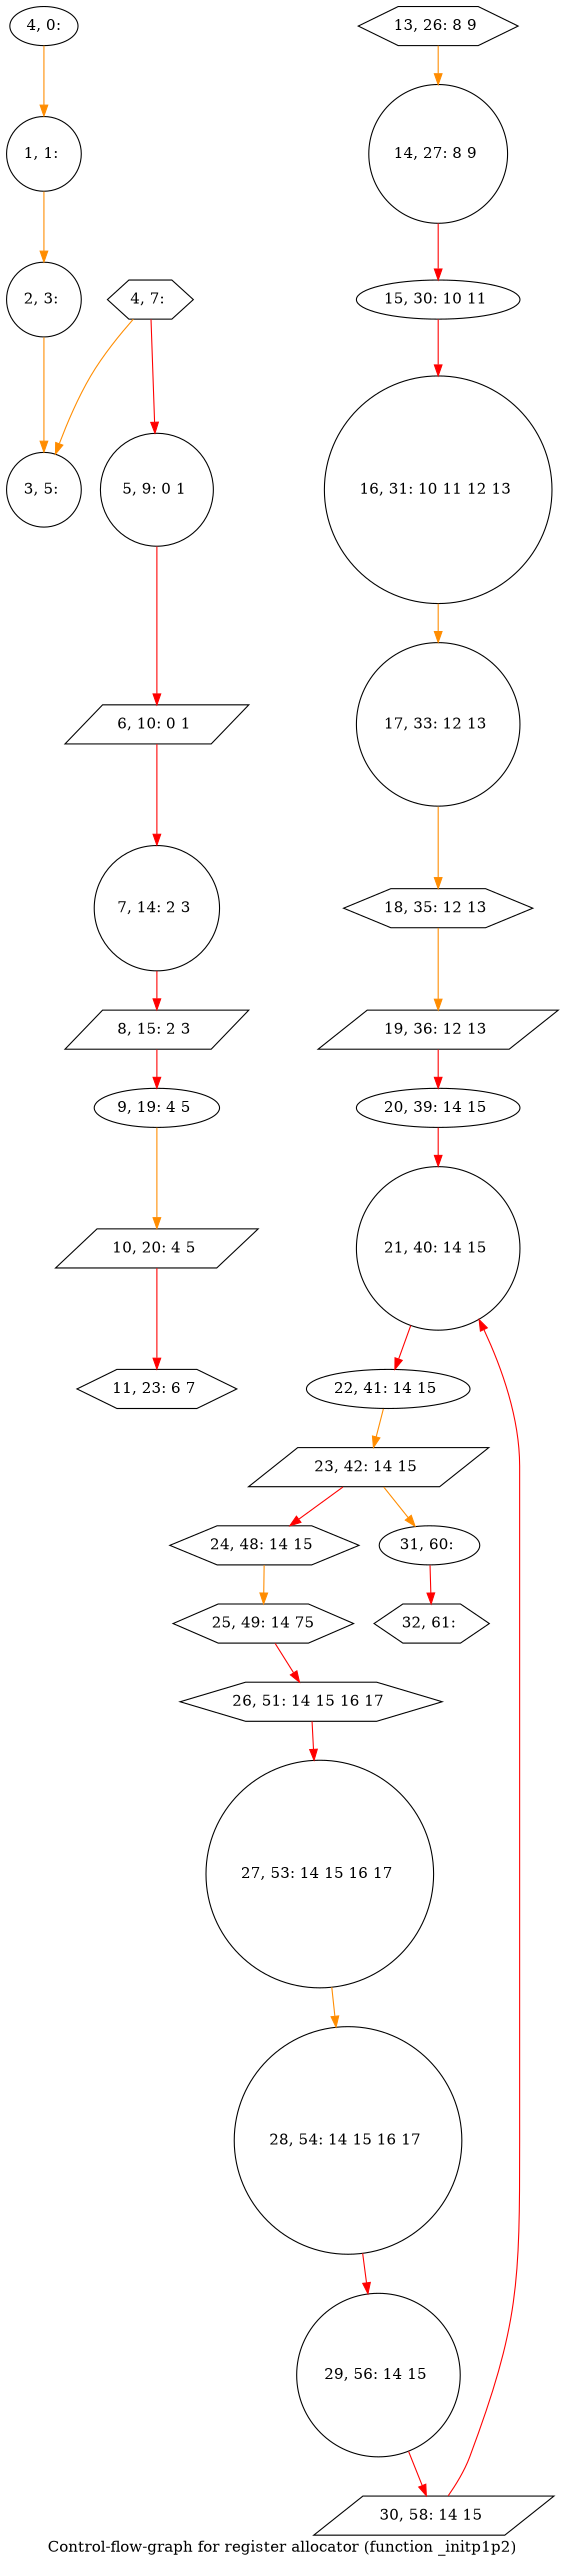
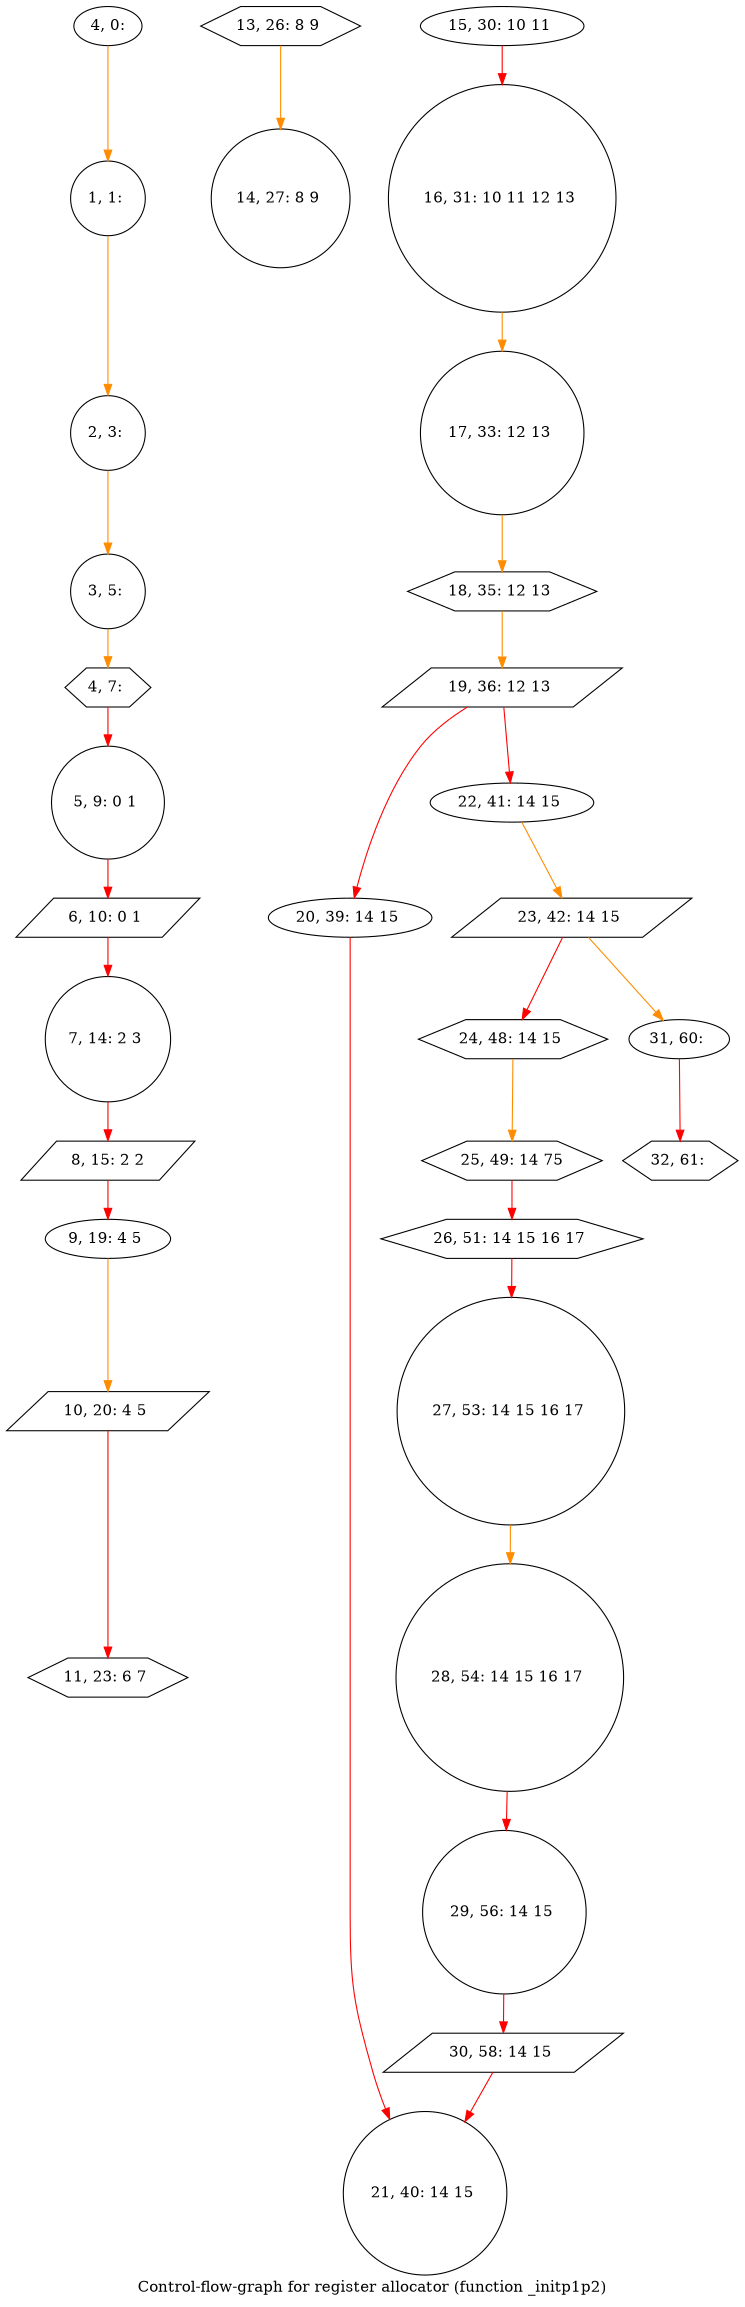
(438, 246) -> none
(90, 378) -> (108, 643)
(157, 1030) -> (108, 1161)
(405, 1342) -> (507, 740)
